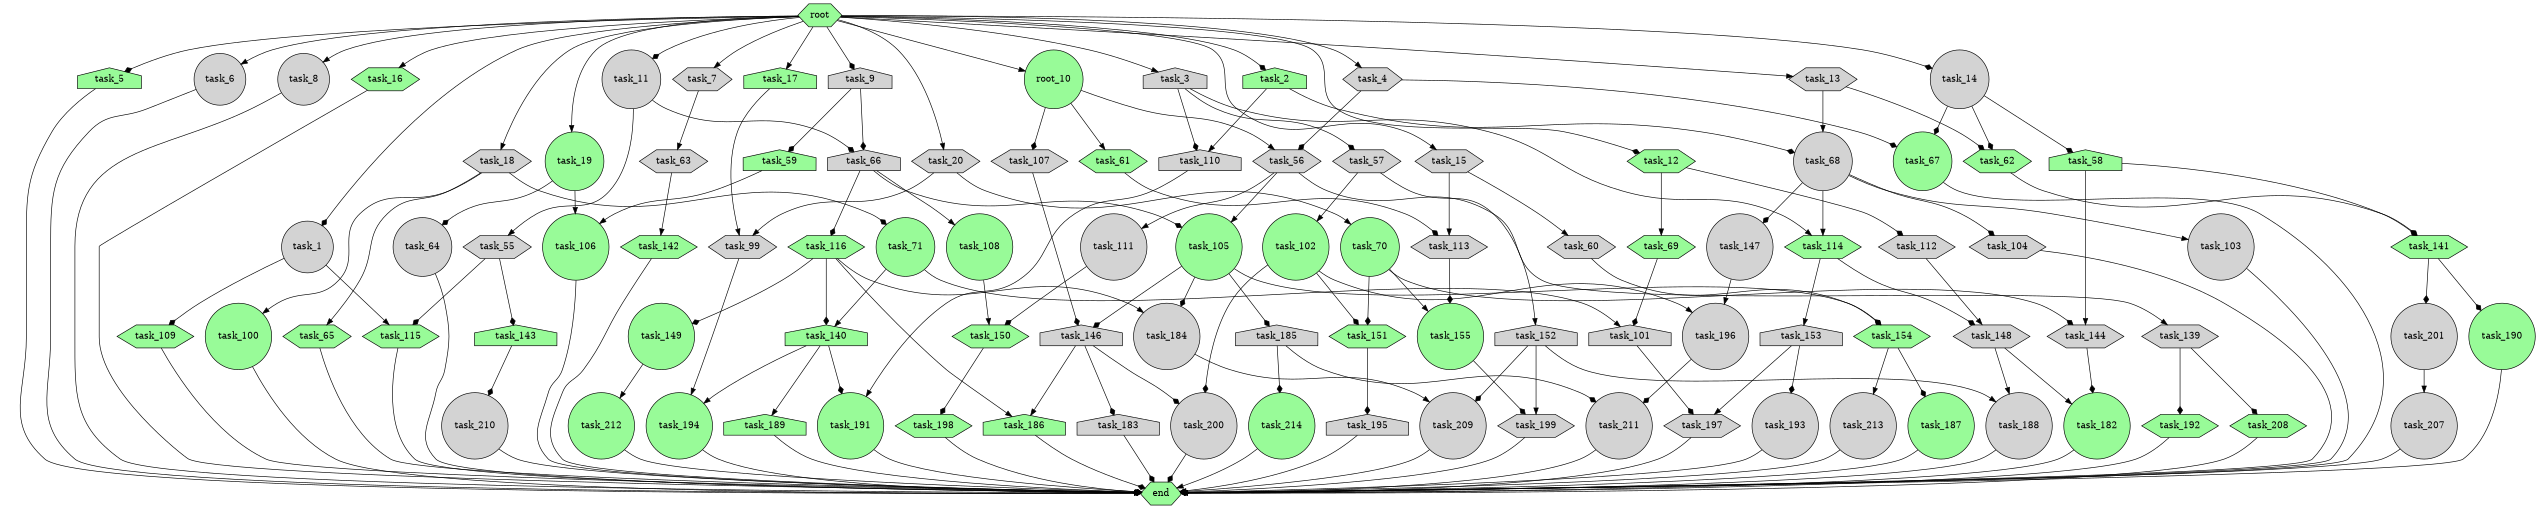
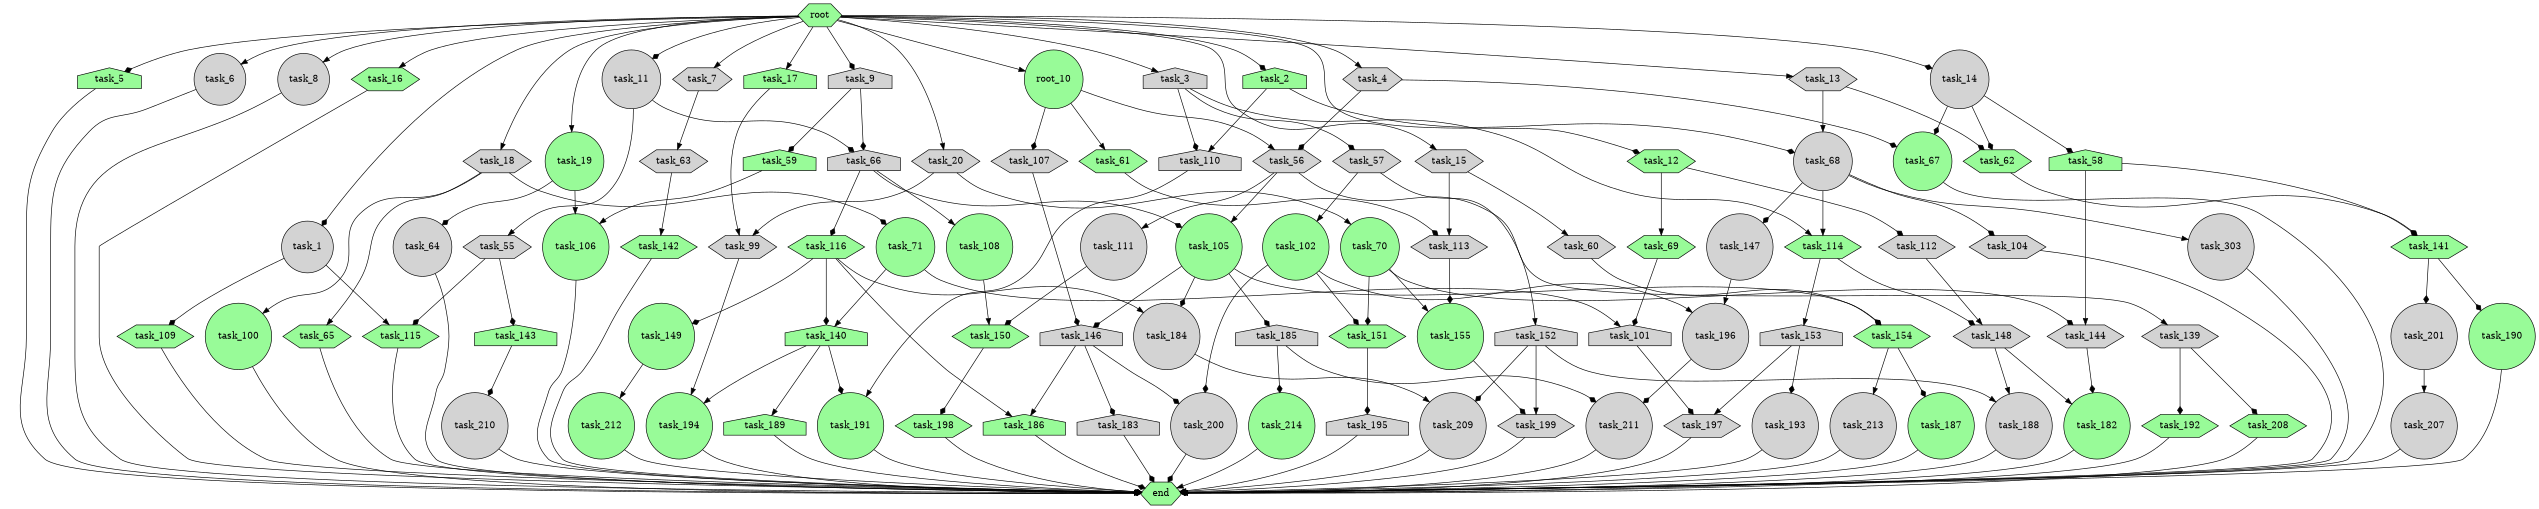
(2221, 247) -> (2221, 247)
